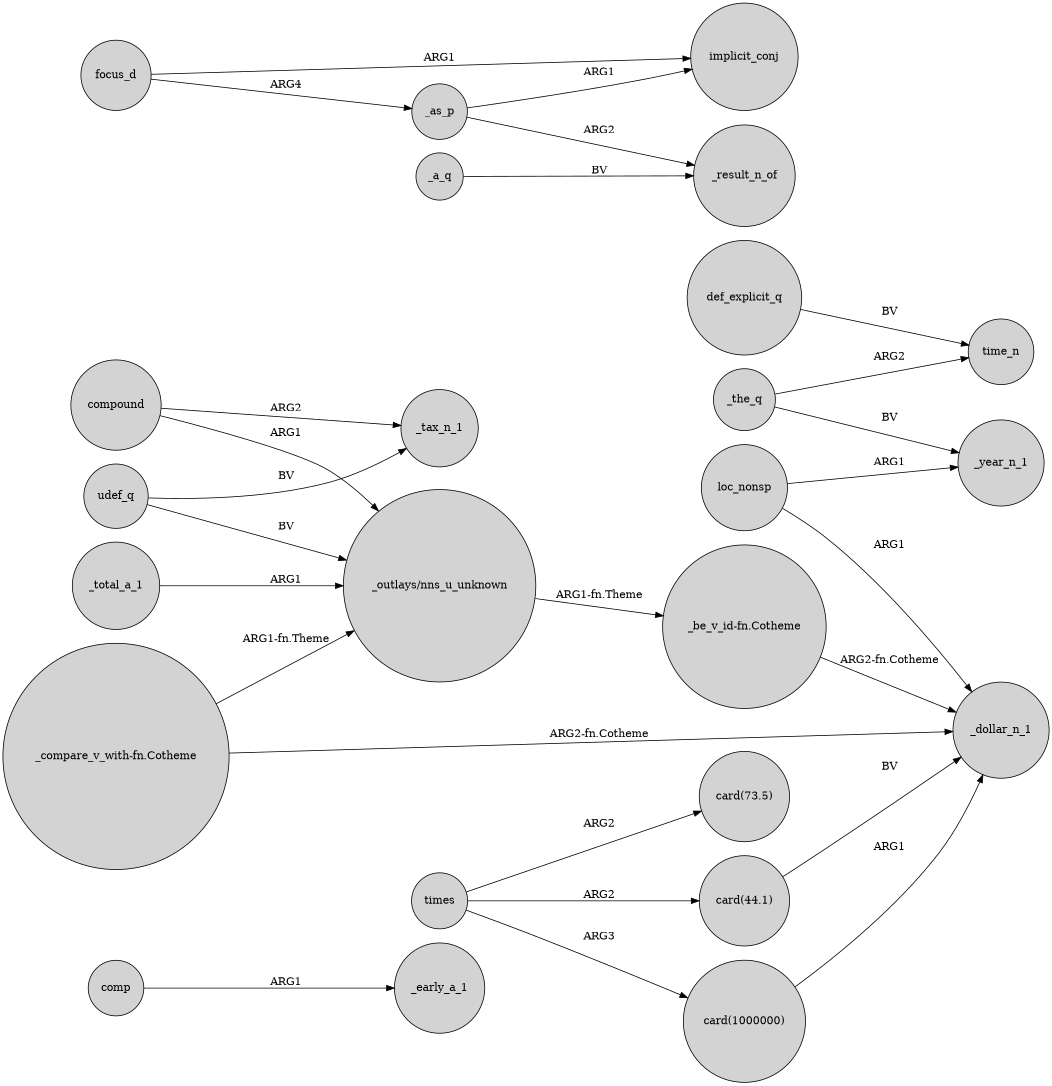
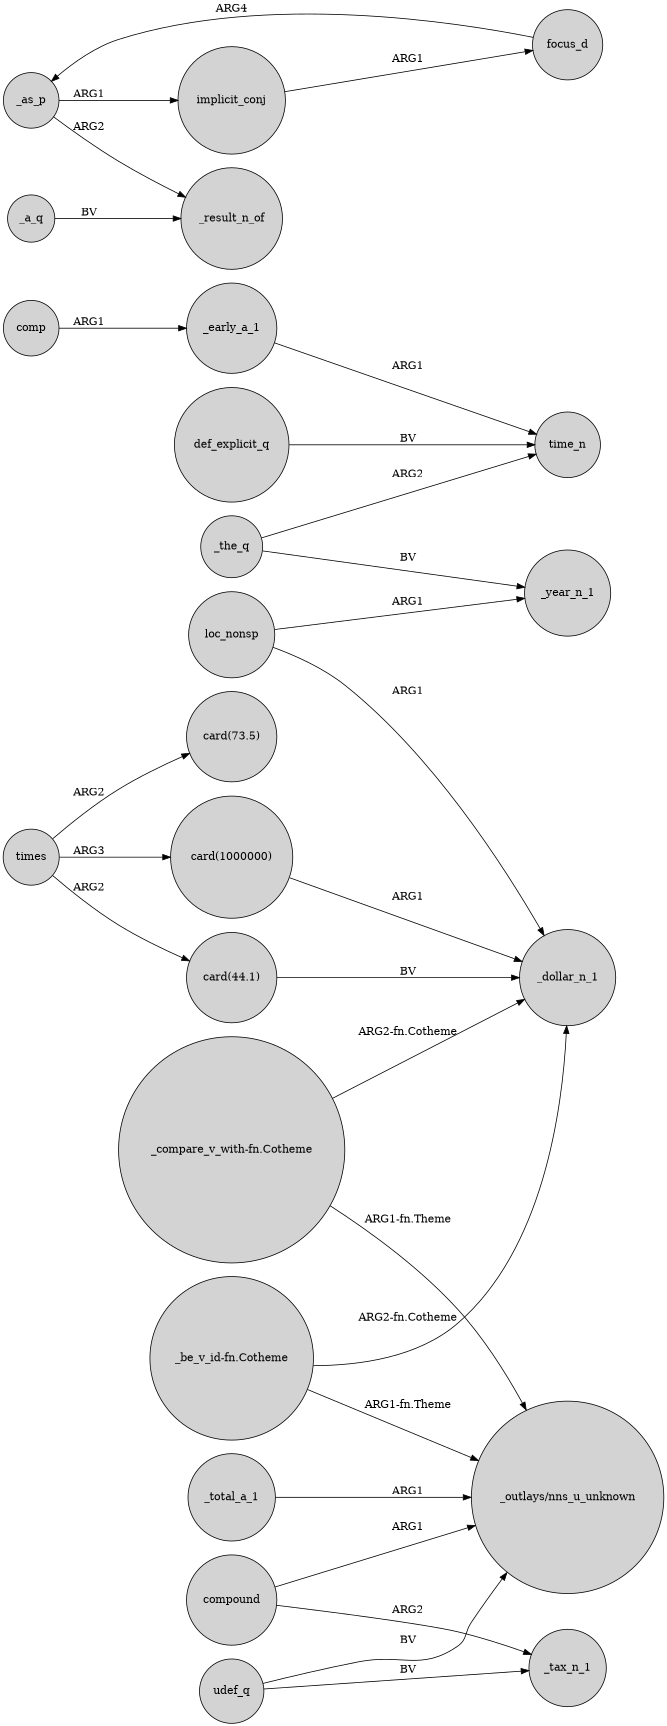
(417, 66) -> (405, 72)
none -> (402, 387)
(595, 607) -> (389, 1424)
